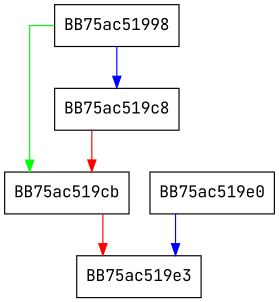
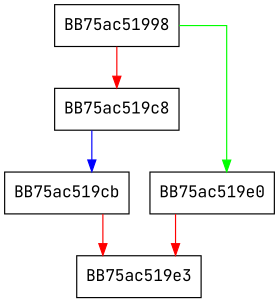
(117, 61) -> (117, 61)
(30, 80) -> (227, 69)
(92, 145) -> (92, 145)
(176, 229) -> (176, 229)
